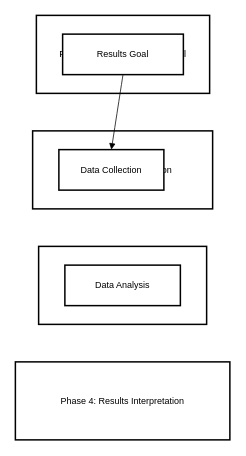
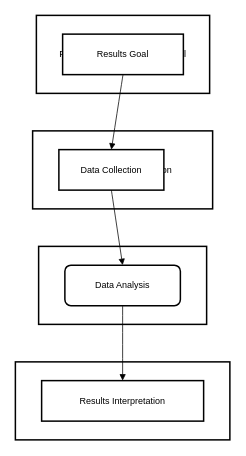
none -> (117, 225)
(123, 285) -> (123, 285)
none -> (123, 340)
none -> (123, 401)
